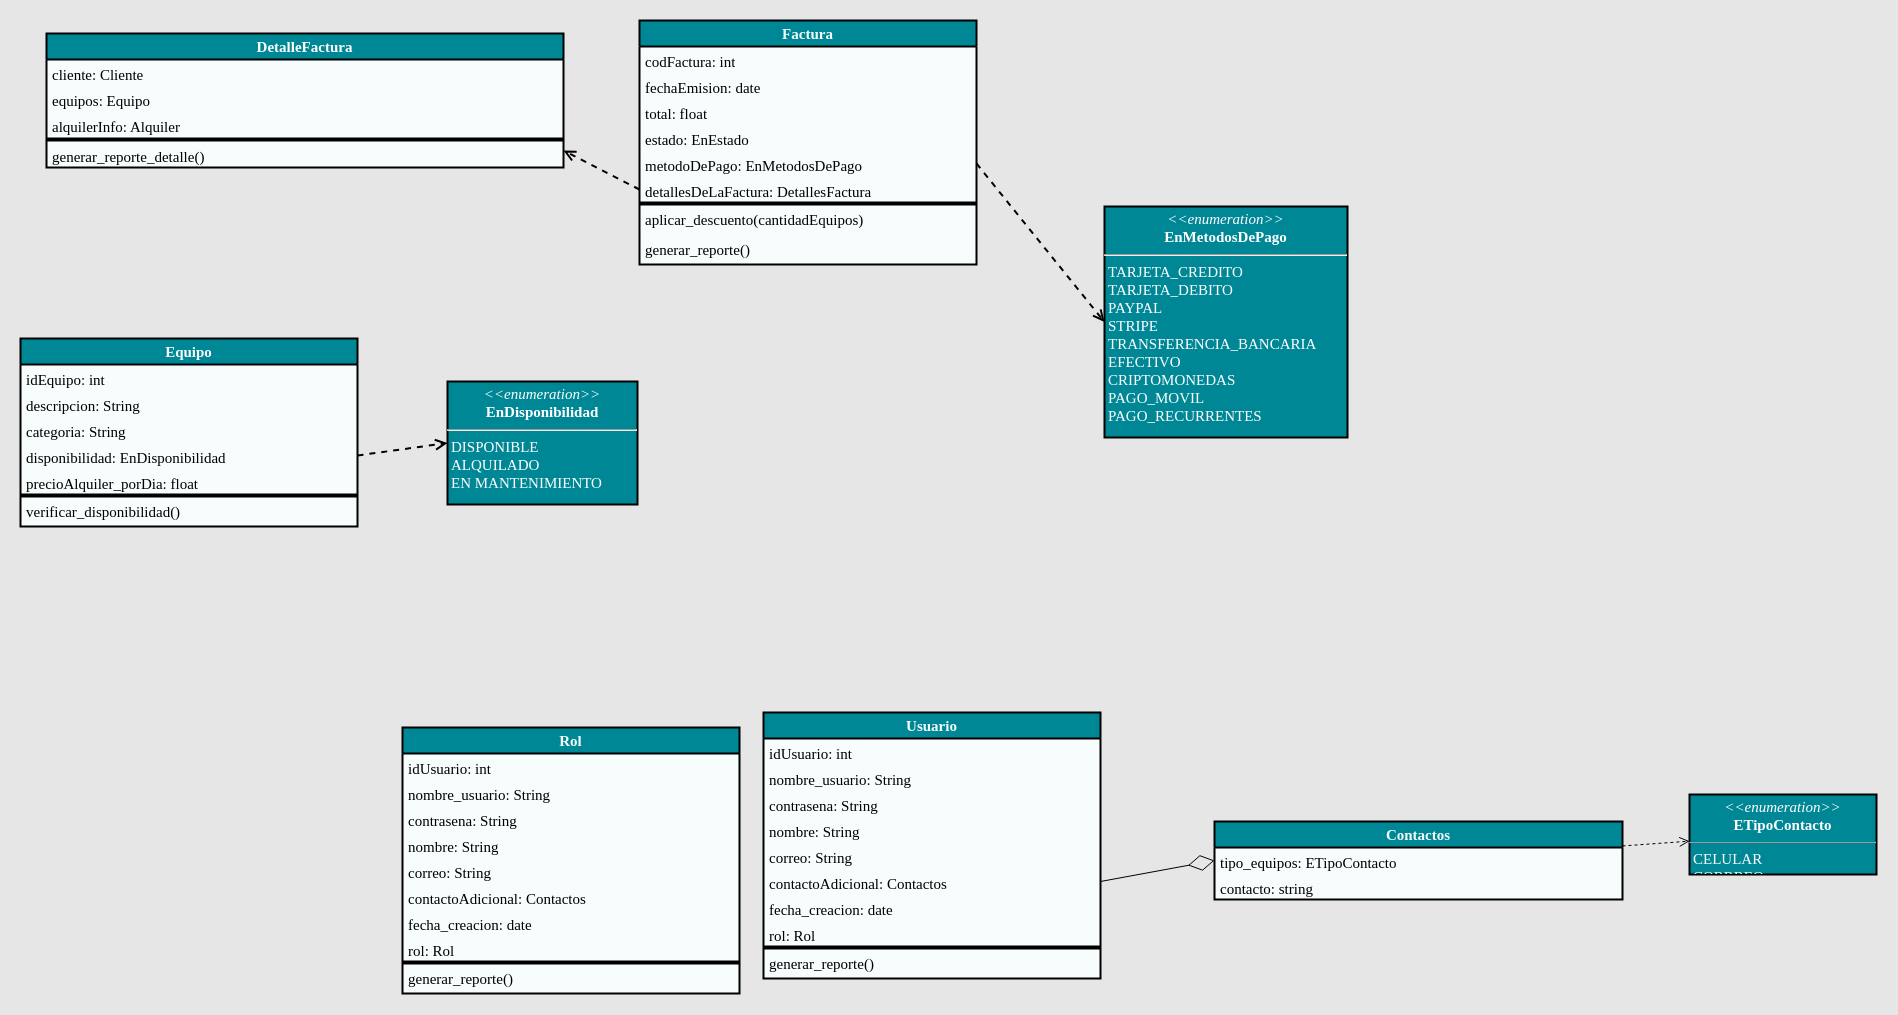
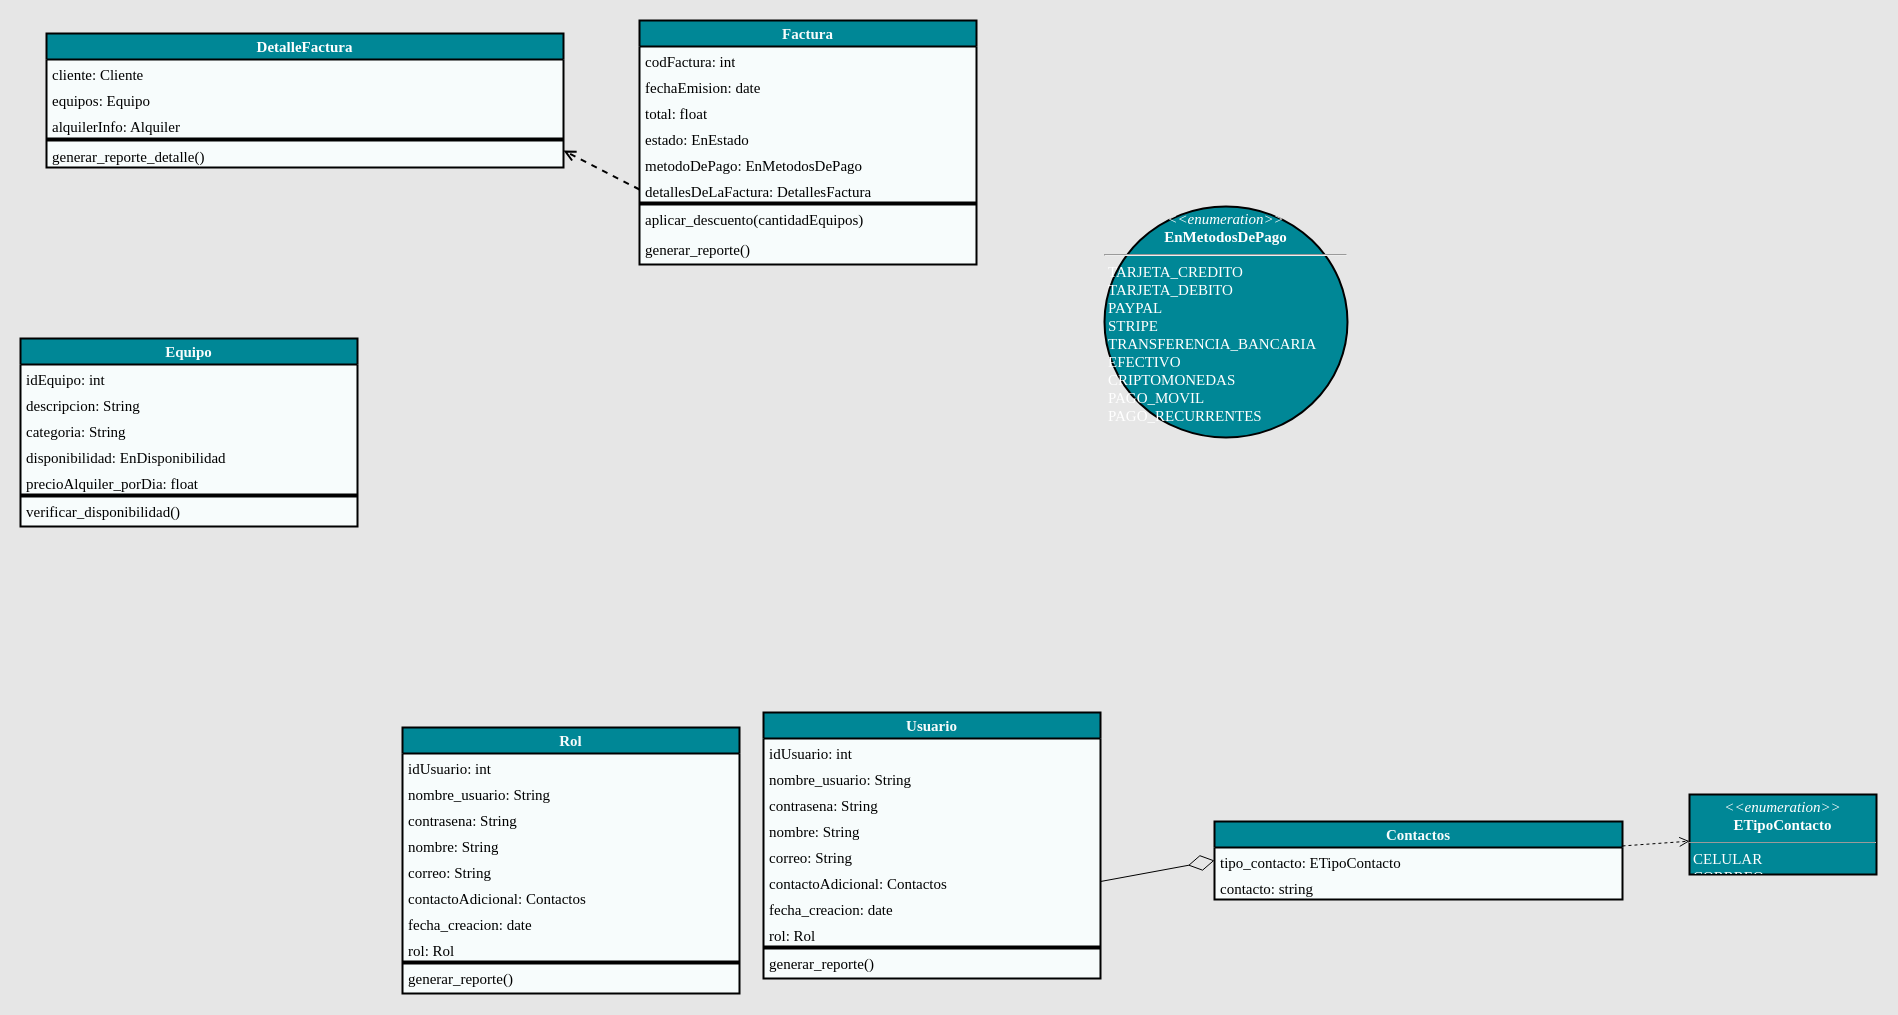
(1039, 241) -> none
(1226, 322) -> (1226, 322)
(543, 443) -> none
(400, 450) -> none
(1324, 864) -> (1330, 864)
